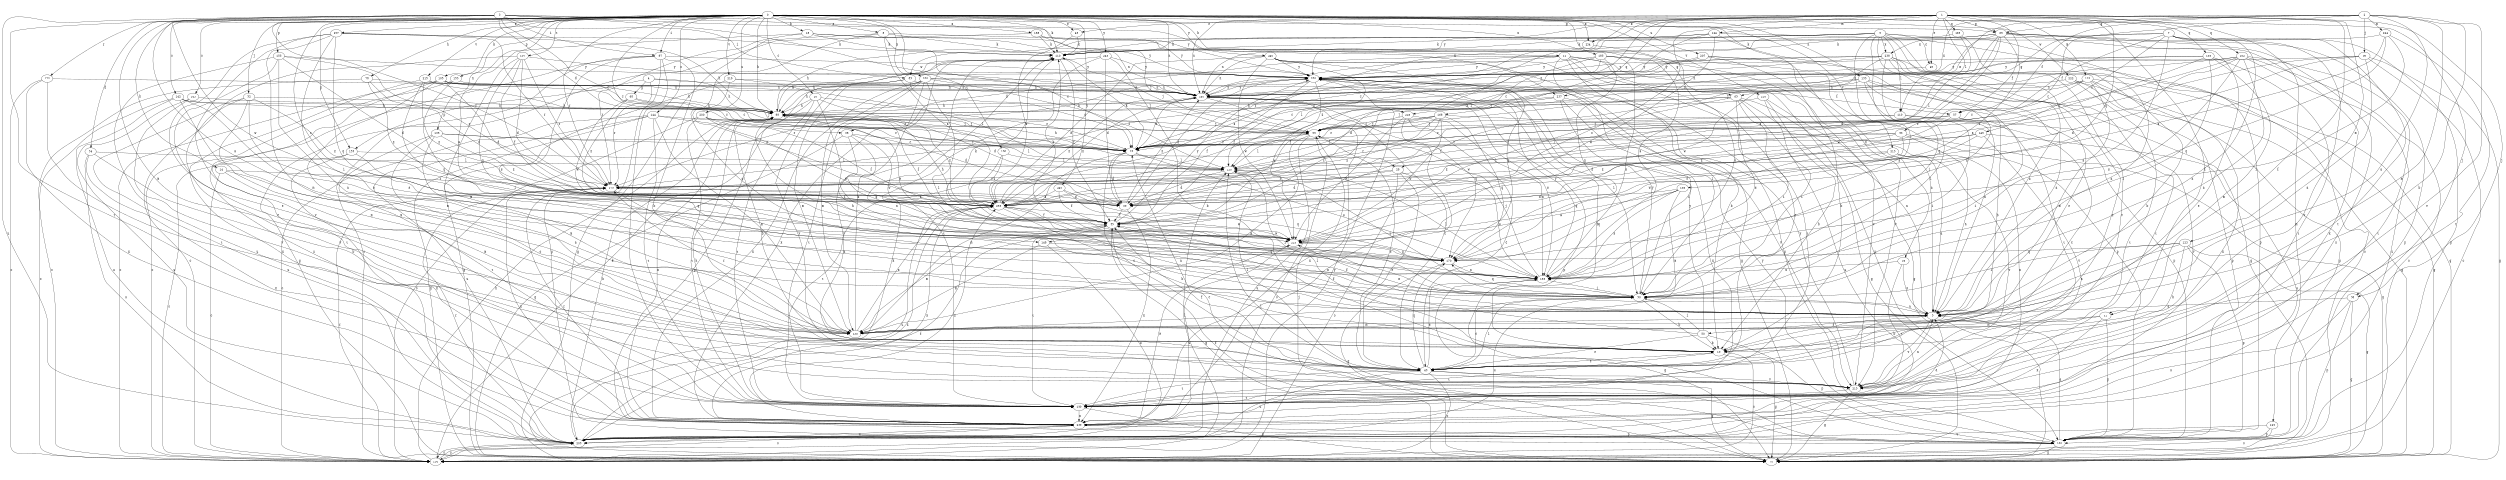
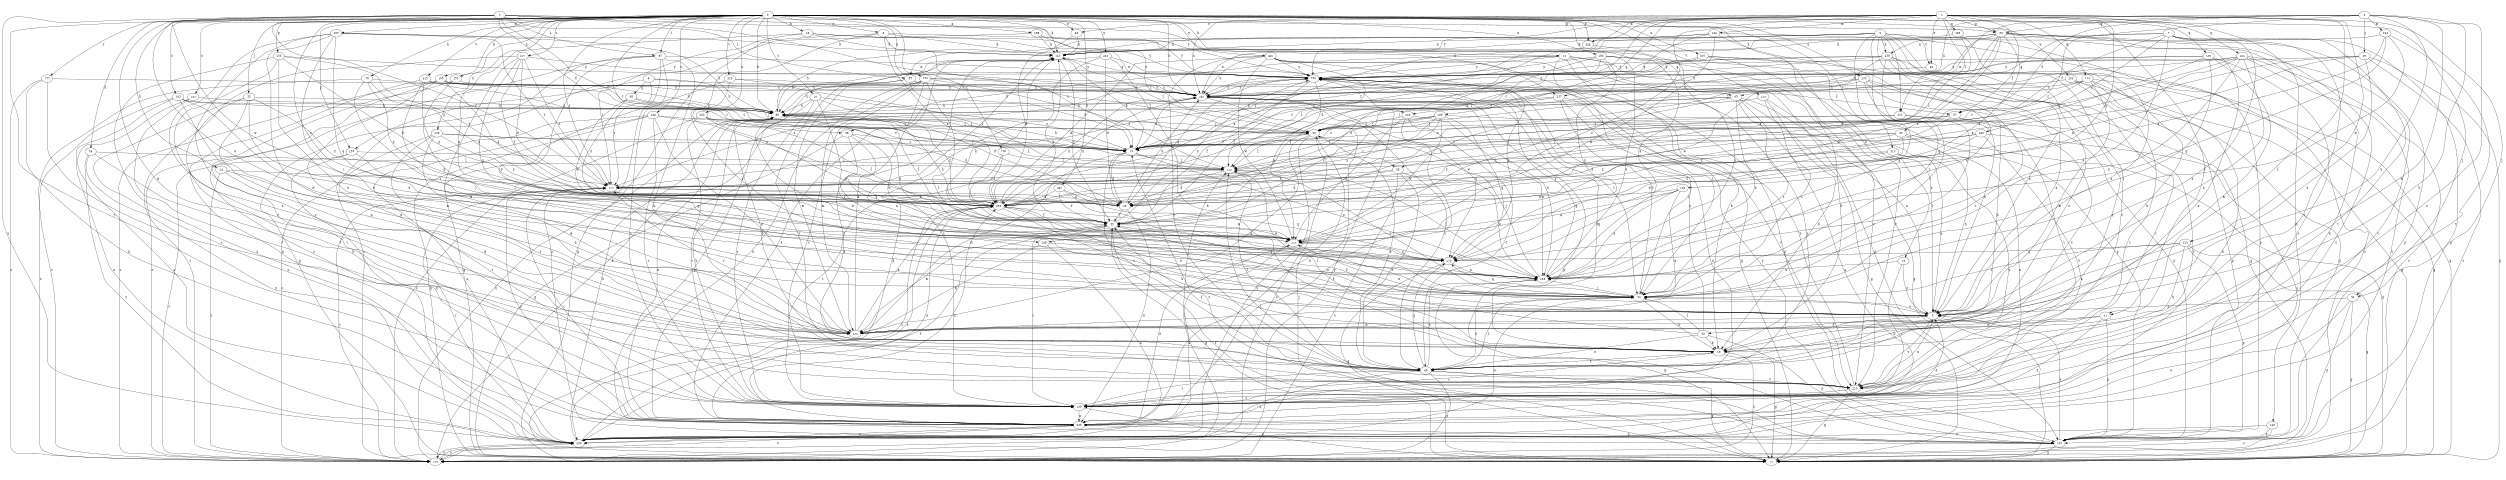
none -> (1184, 75)
none -> (961, 259)
(1740, 309) -> (1195, 264)
